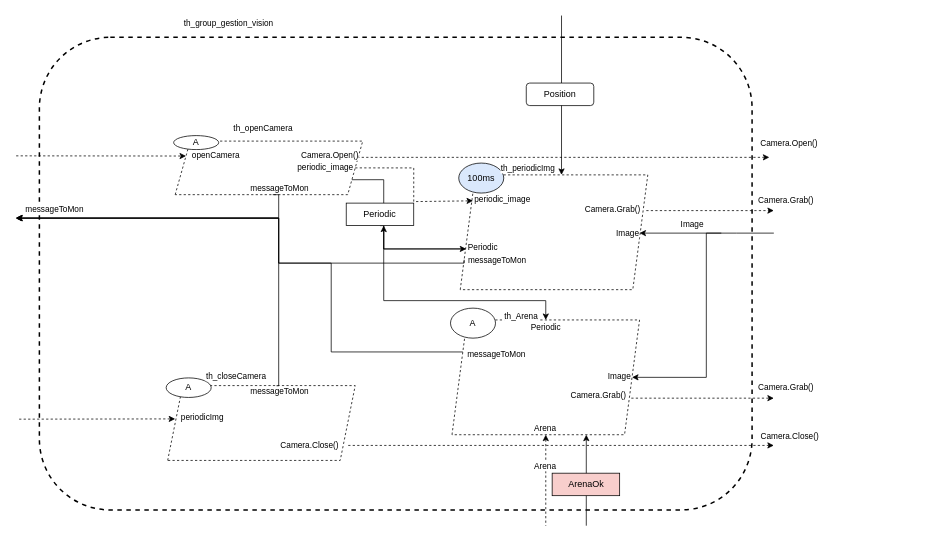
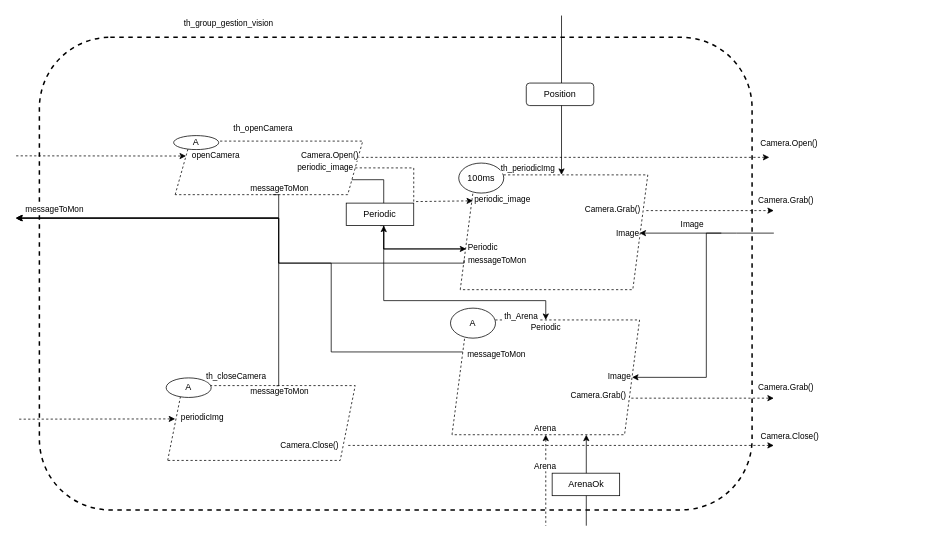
(481, 178) -> (481, 178)
(586, 484) -> (586, 484)
